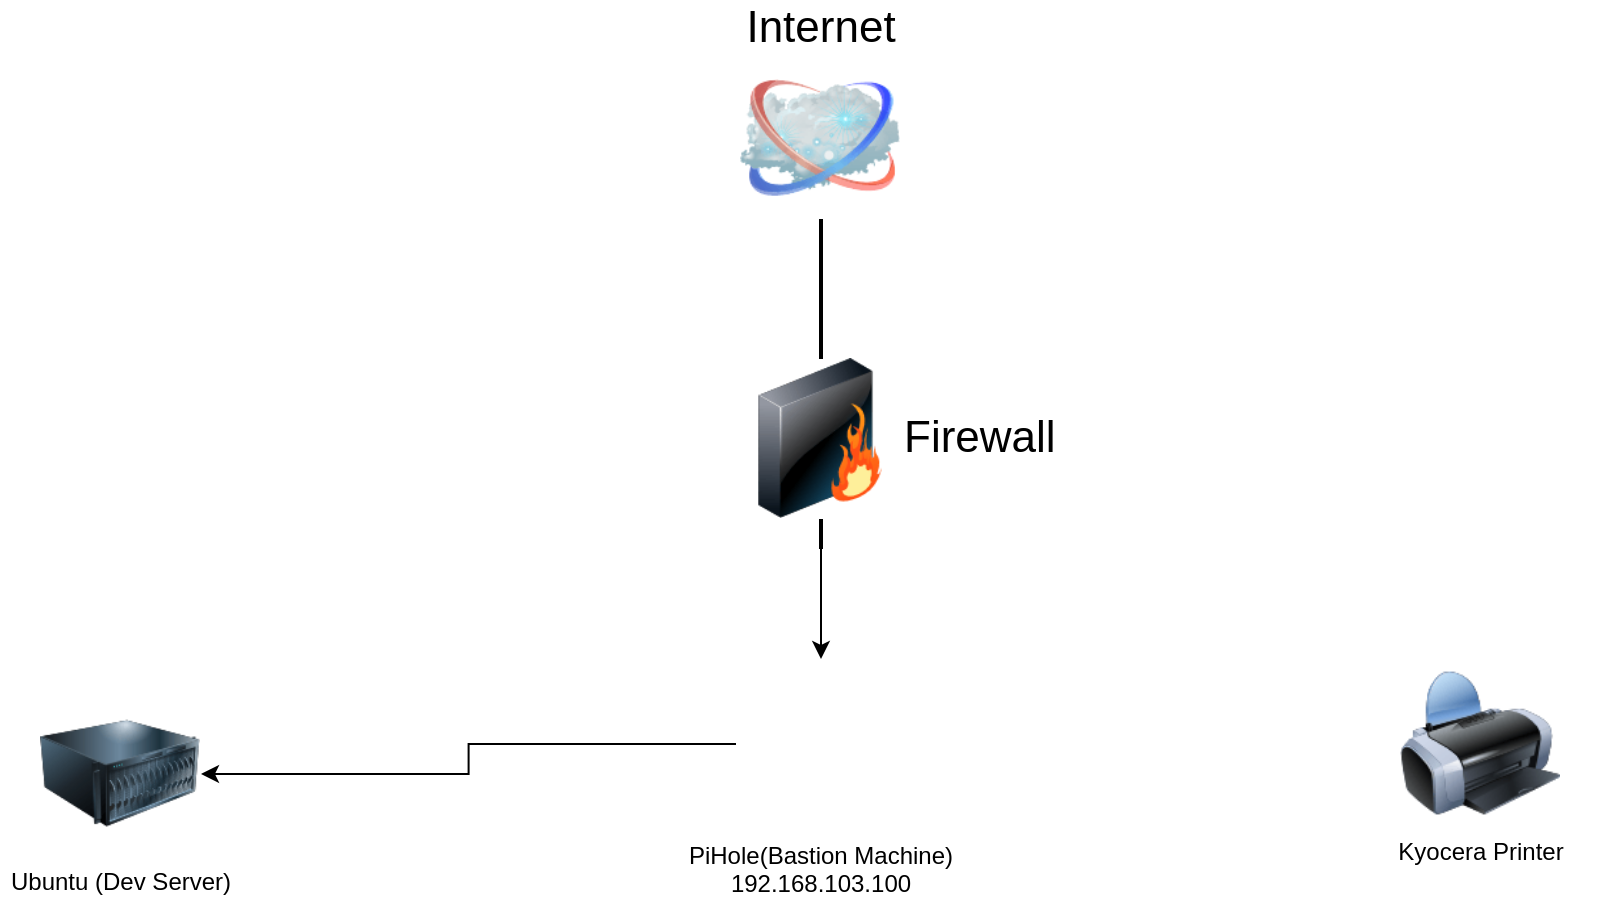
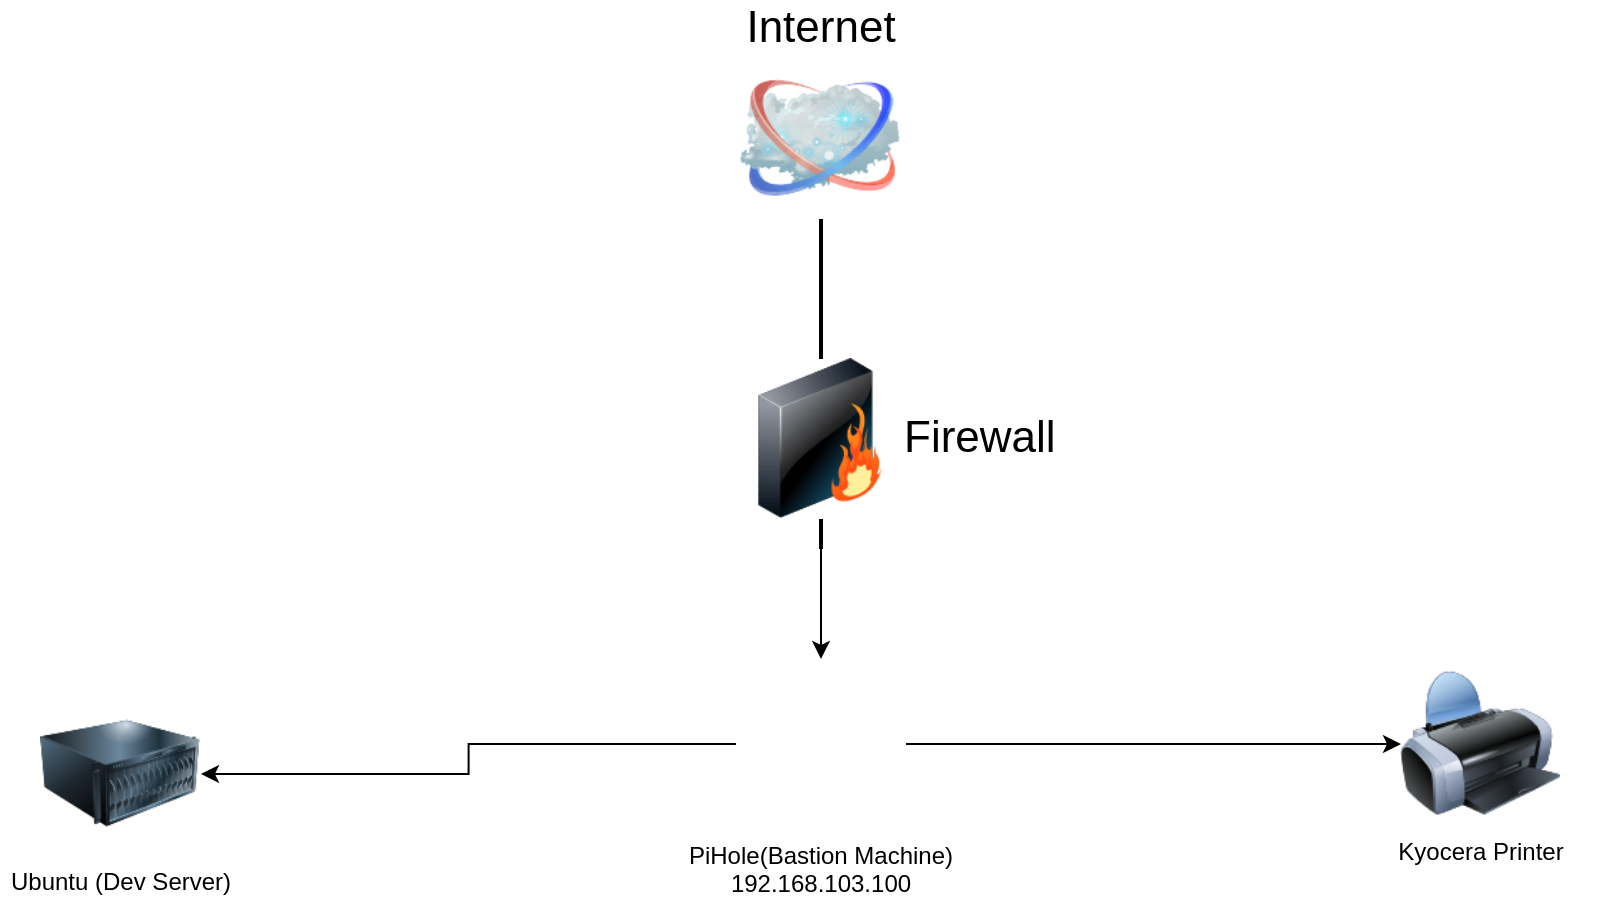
none -> (1147, 744)
